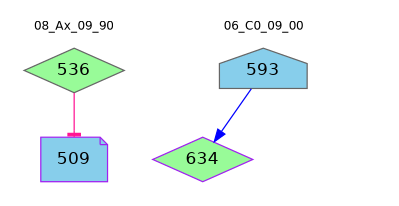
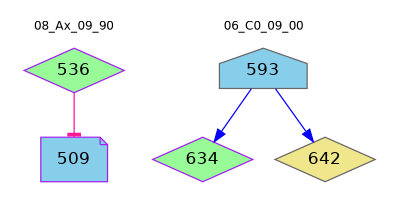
(74, 70) -> (74, 70)
none -> (325, 159)
